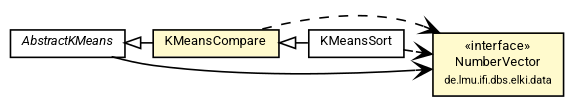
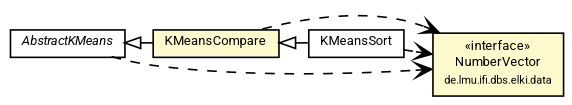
(263, 73) -> (263, 73)
